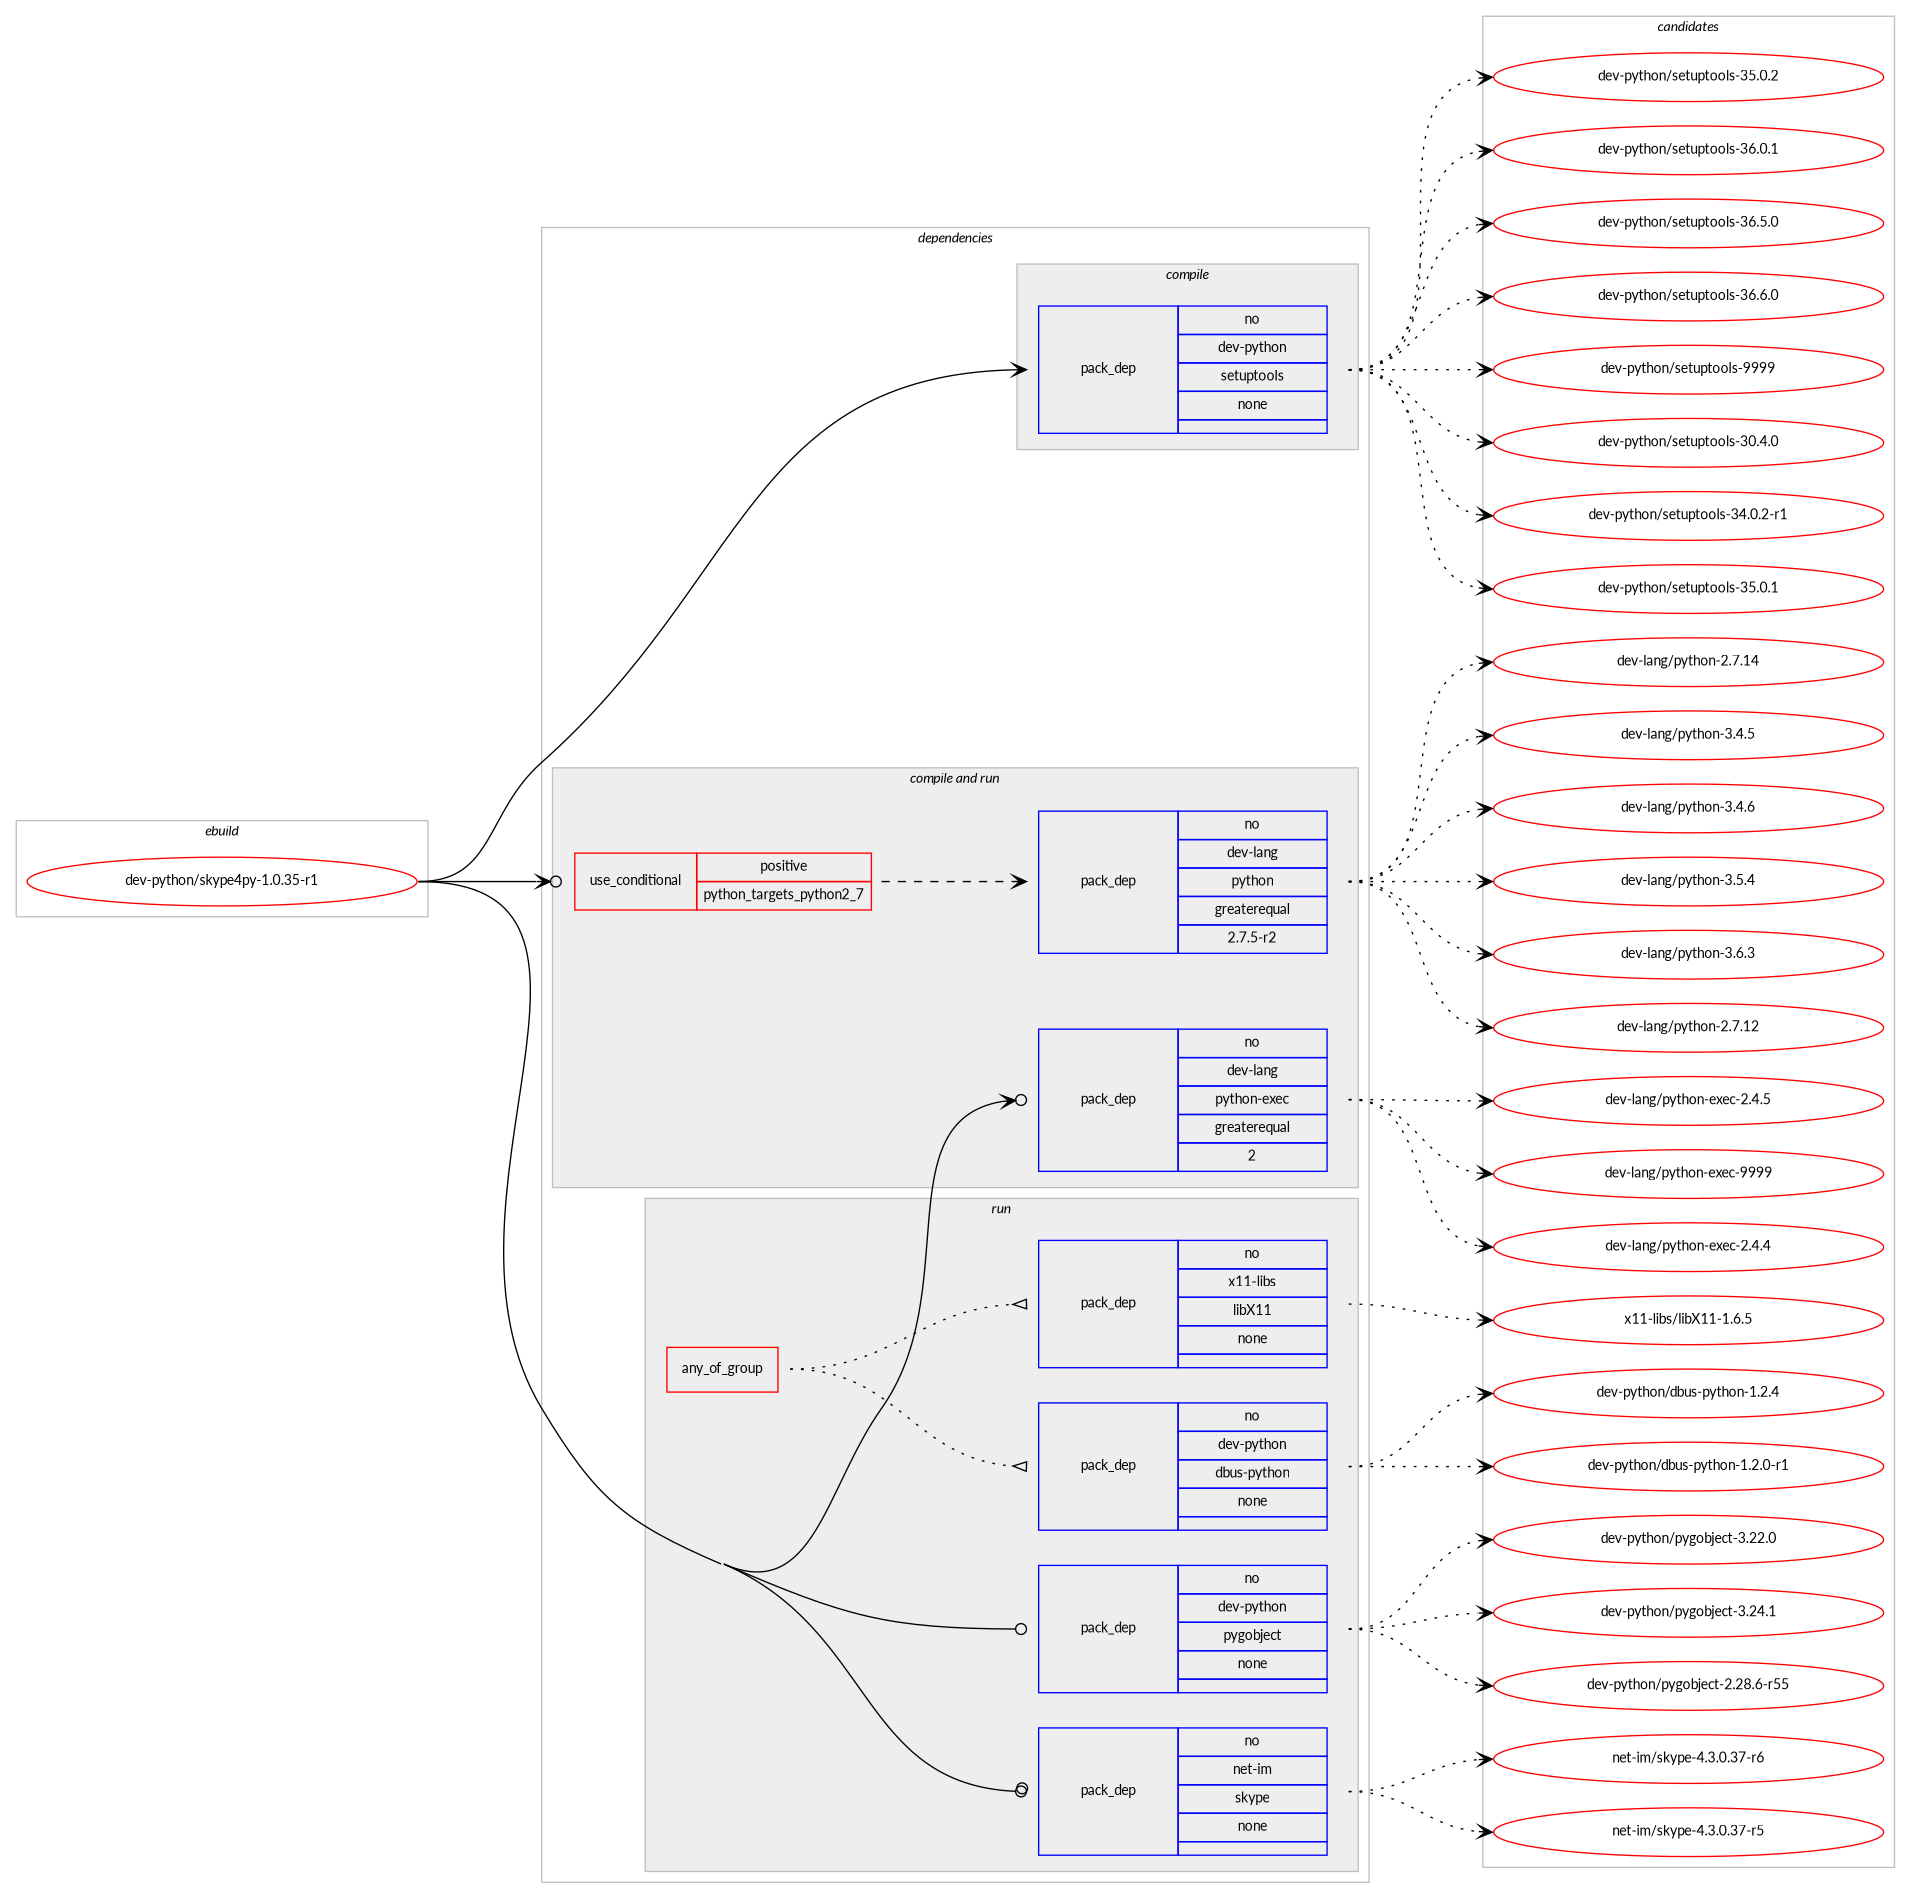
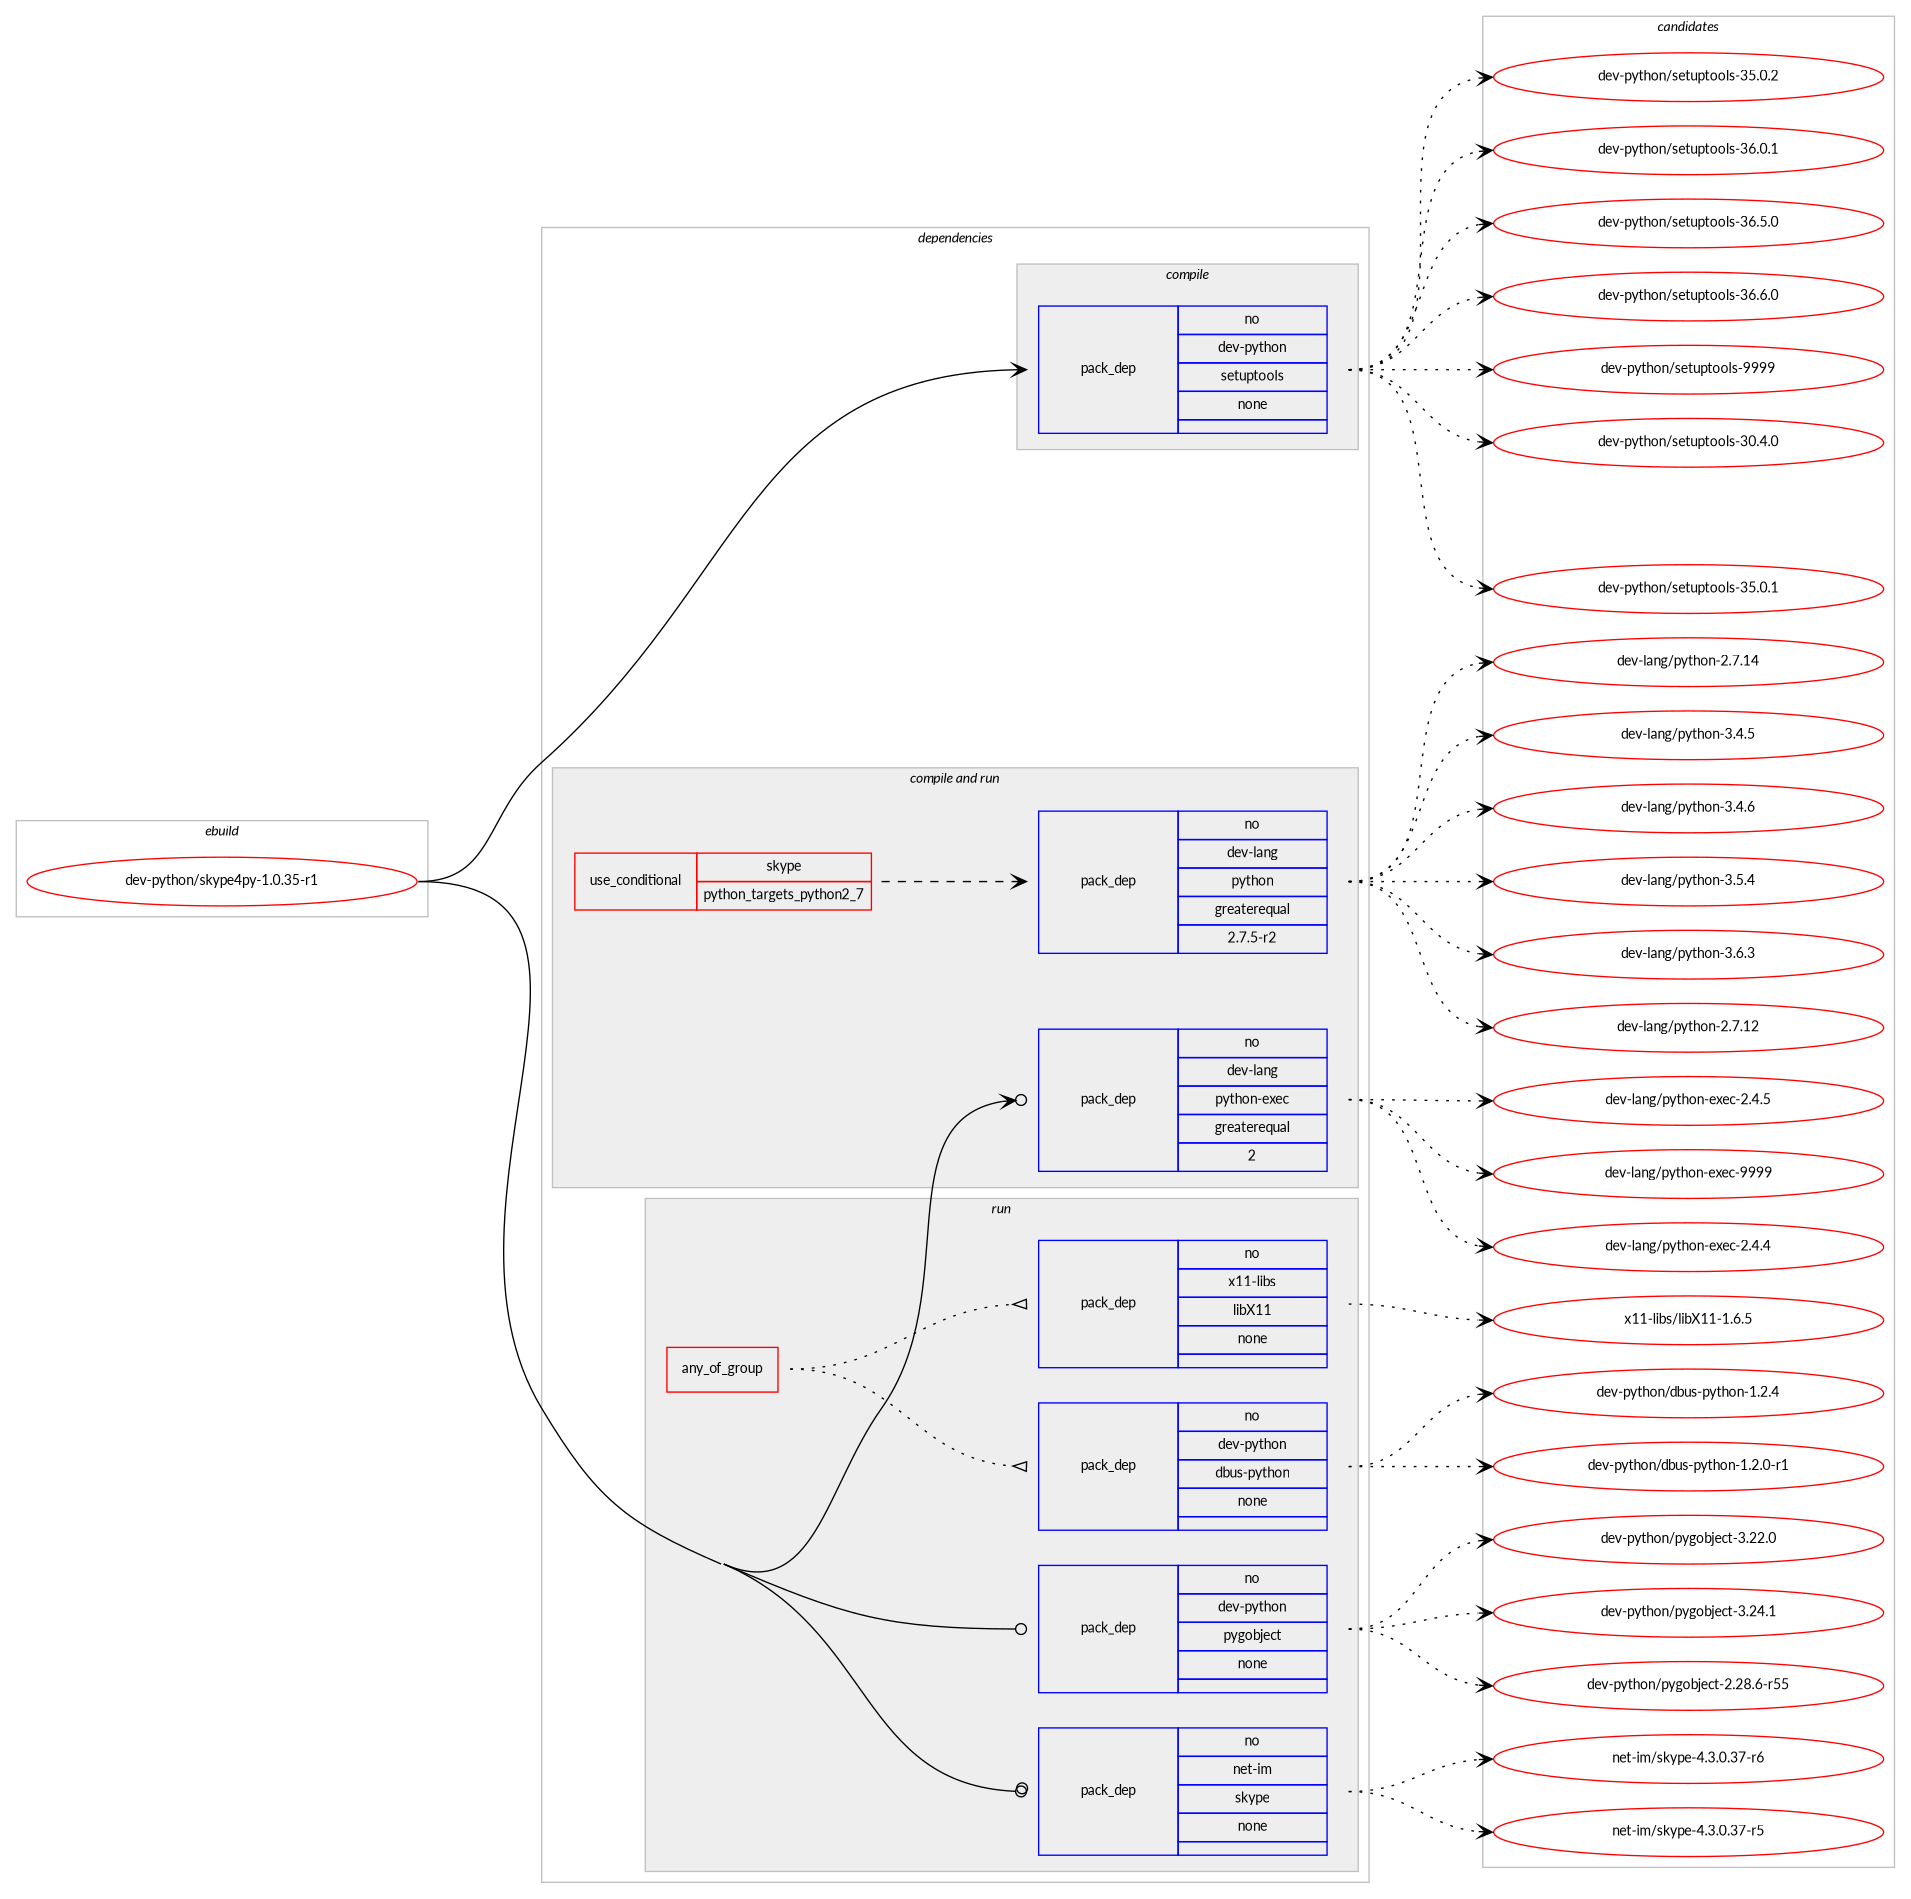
(1689, 516) -> none
(784, 867) -> (784, 867)
(477, 882) -> none
